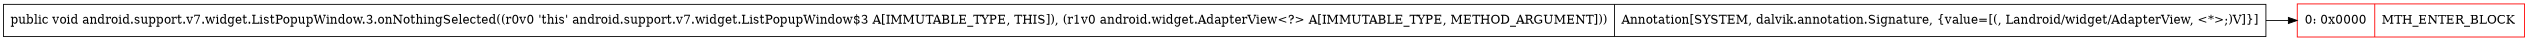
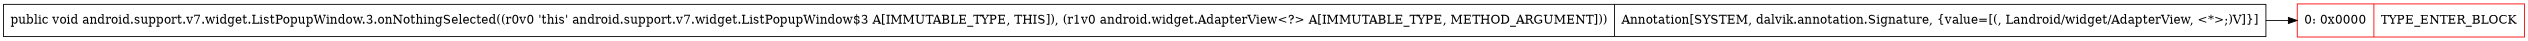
(2449, 20) -> (2449, 20)
